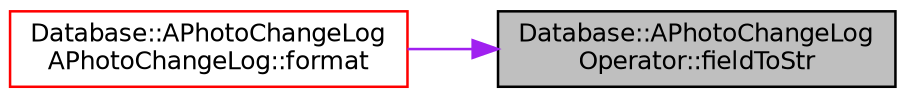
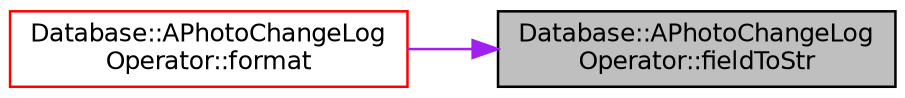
(209, 49) -> (209, 49)
